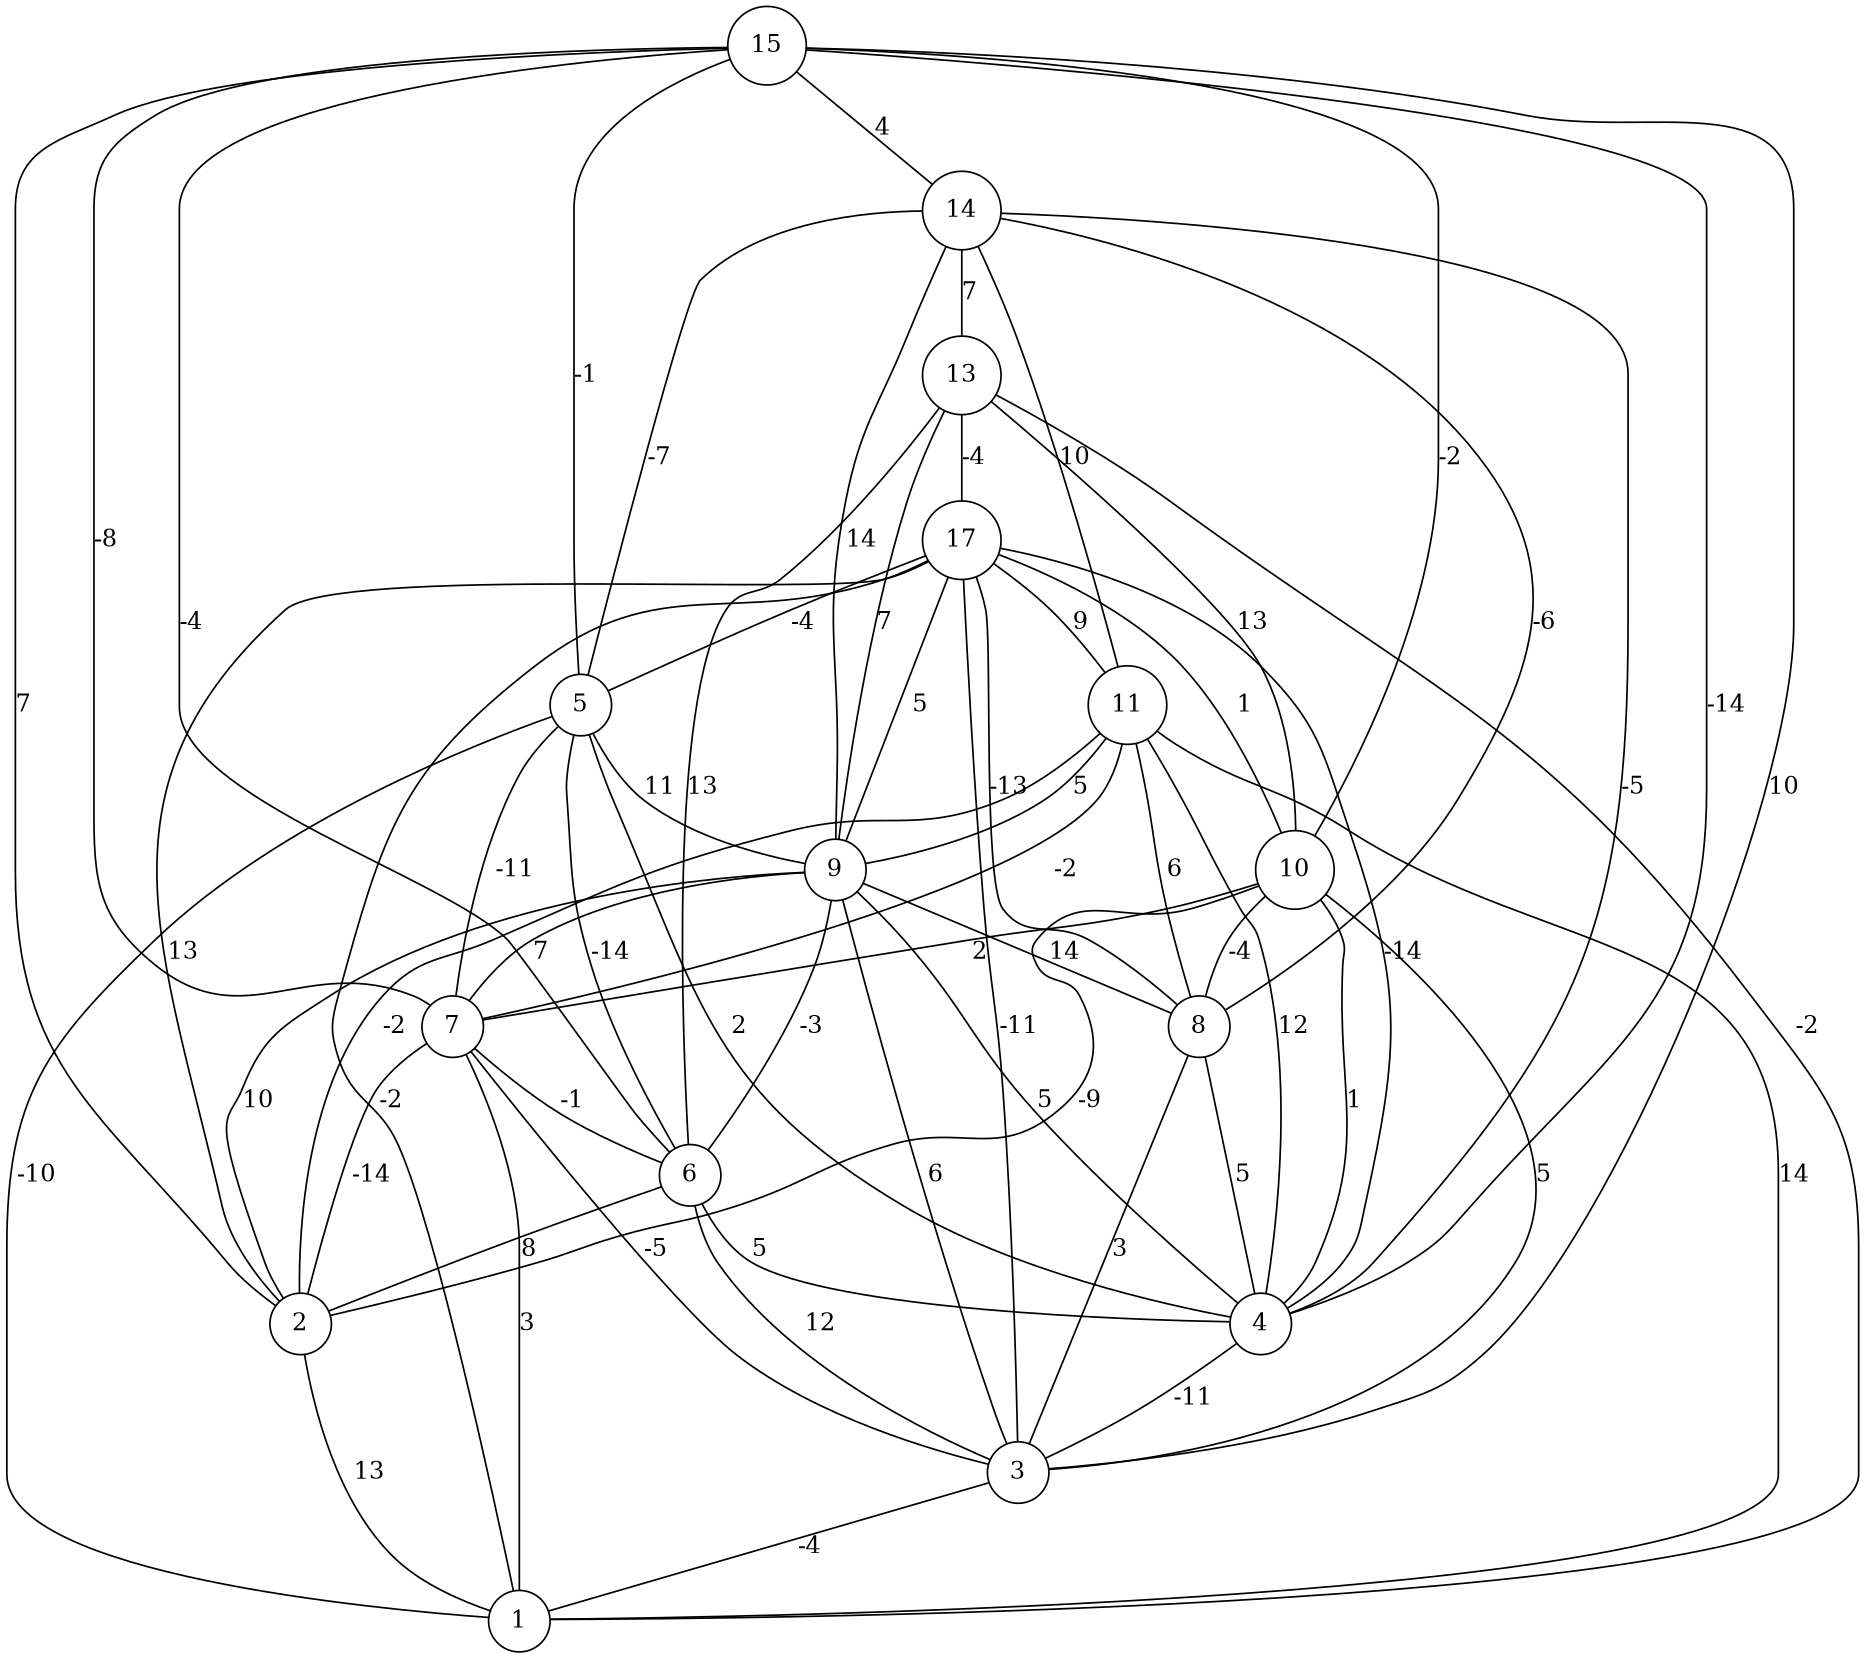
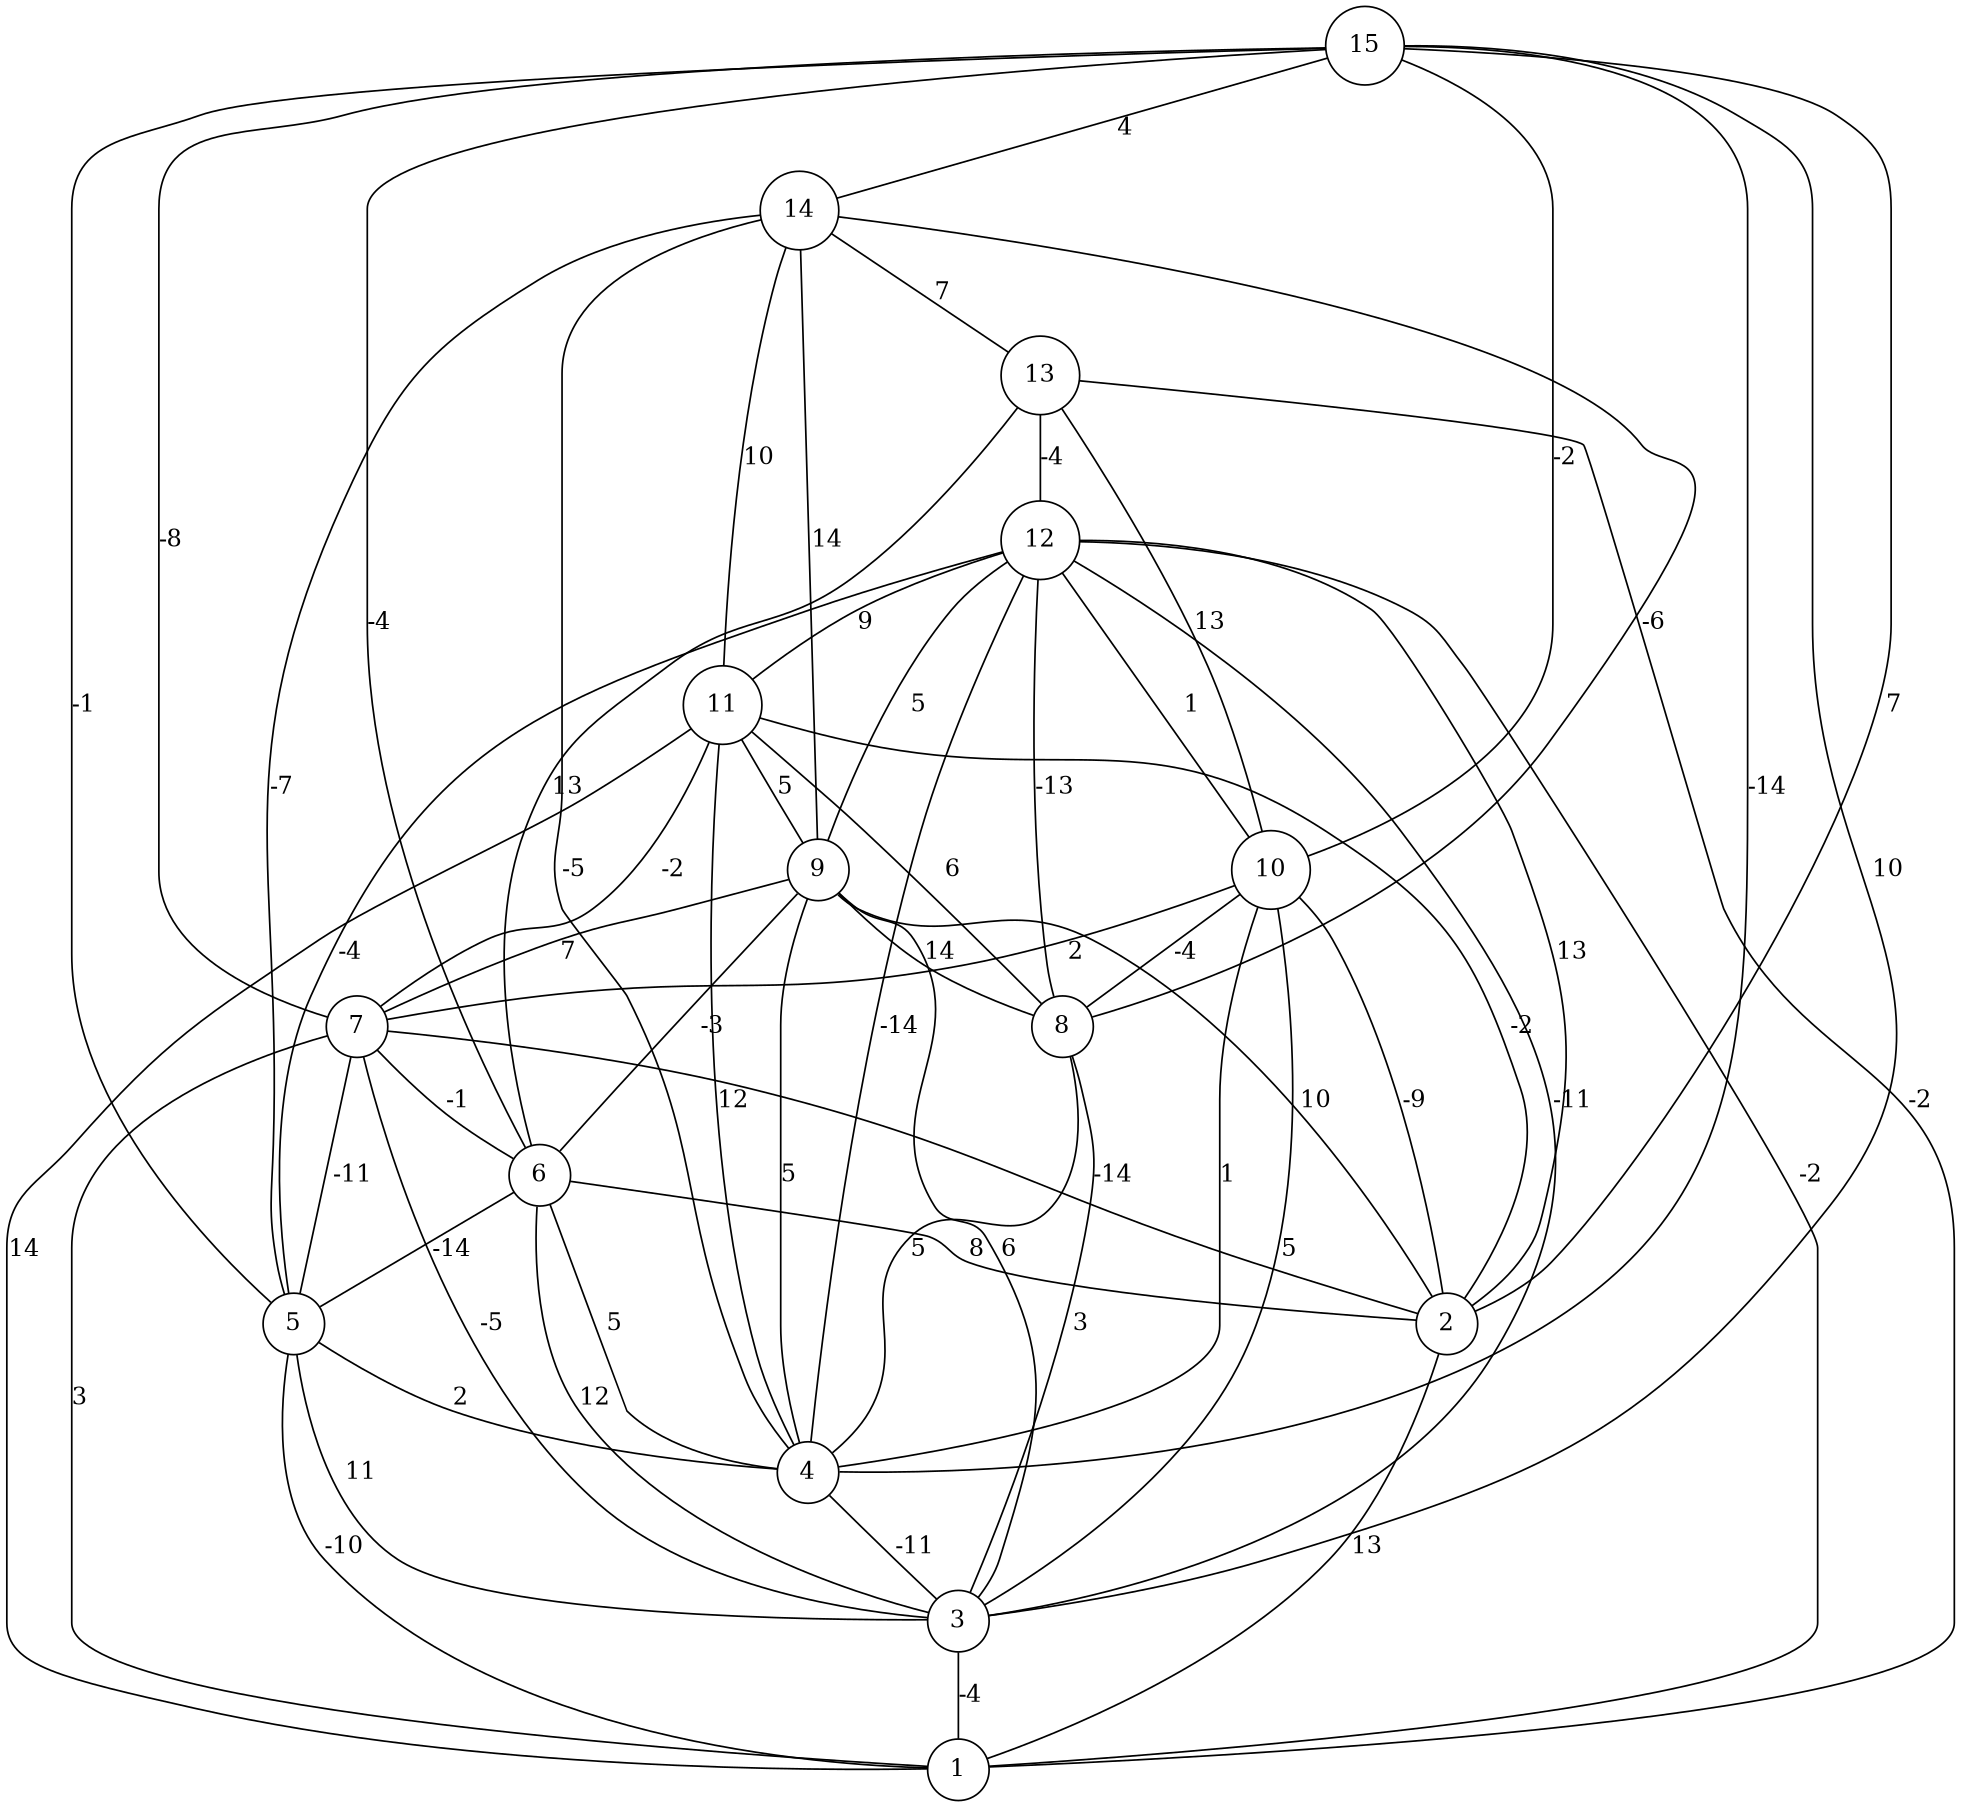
(962, 540) -> (1040, 540)
(876, 621) -> none
(671, 818) -> (543, 1599)
